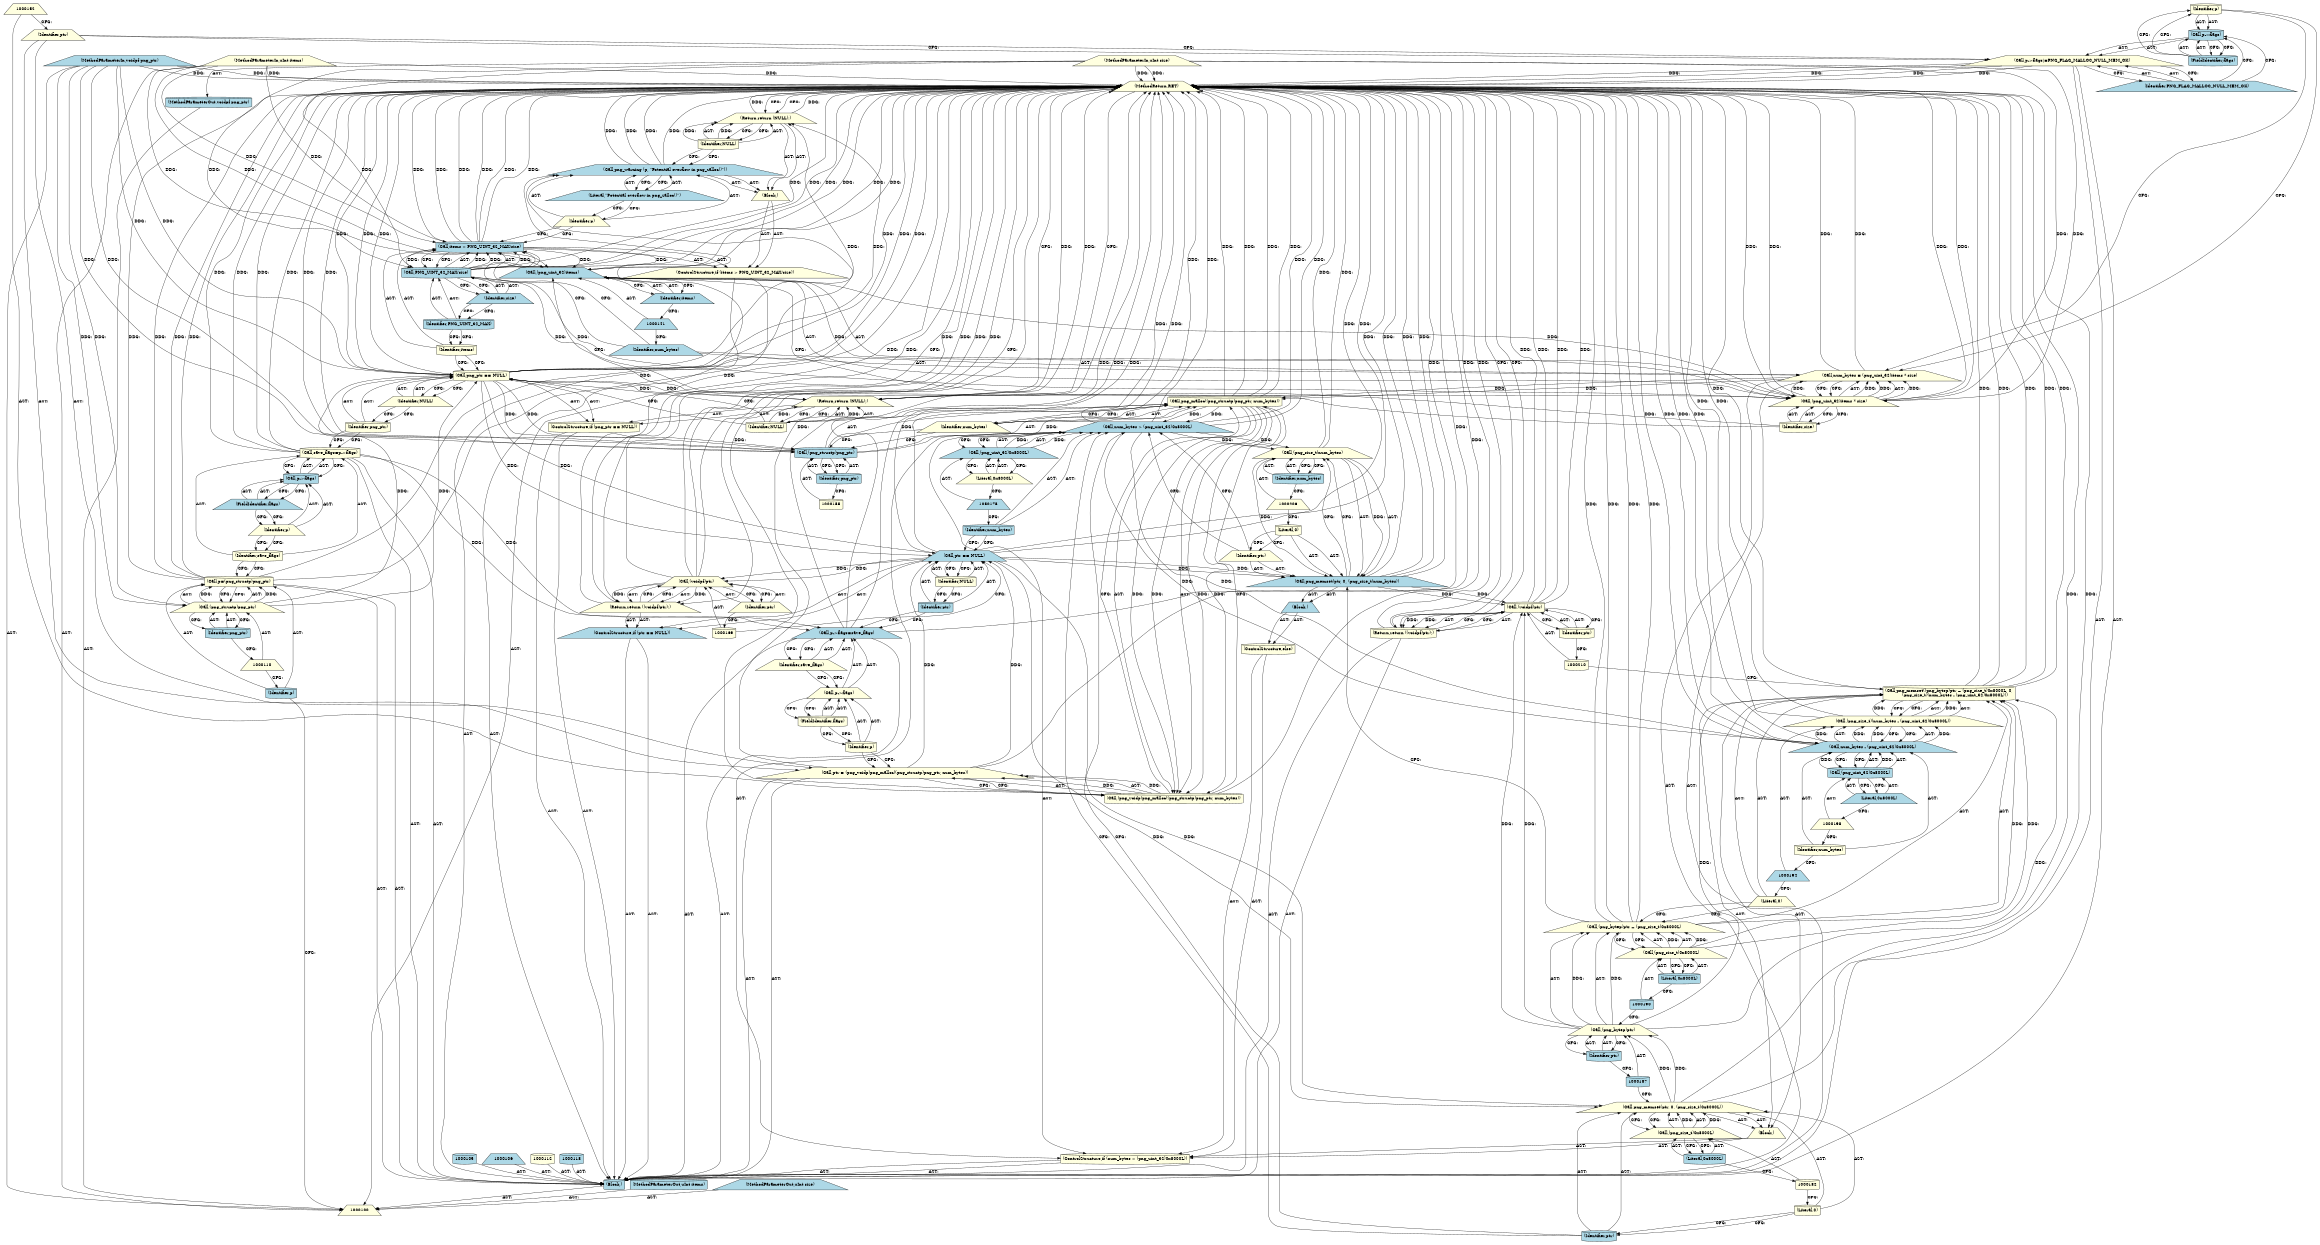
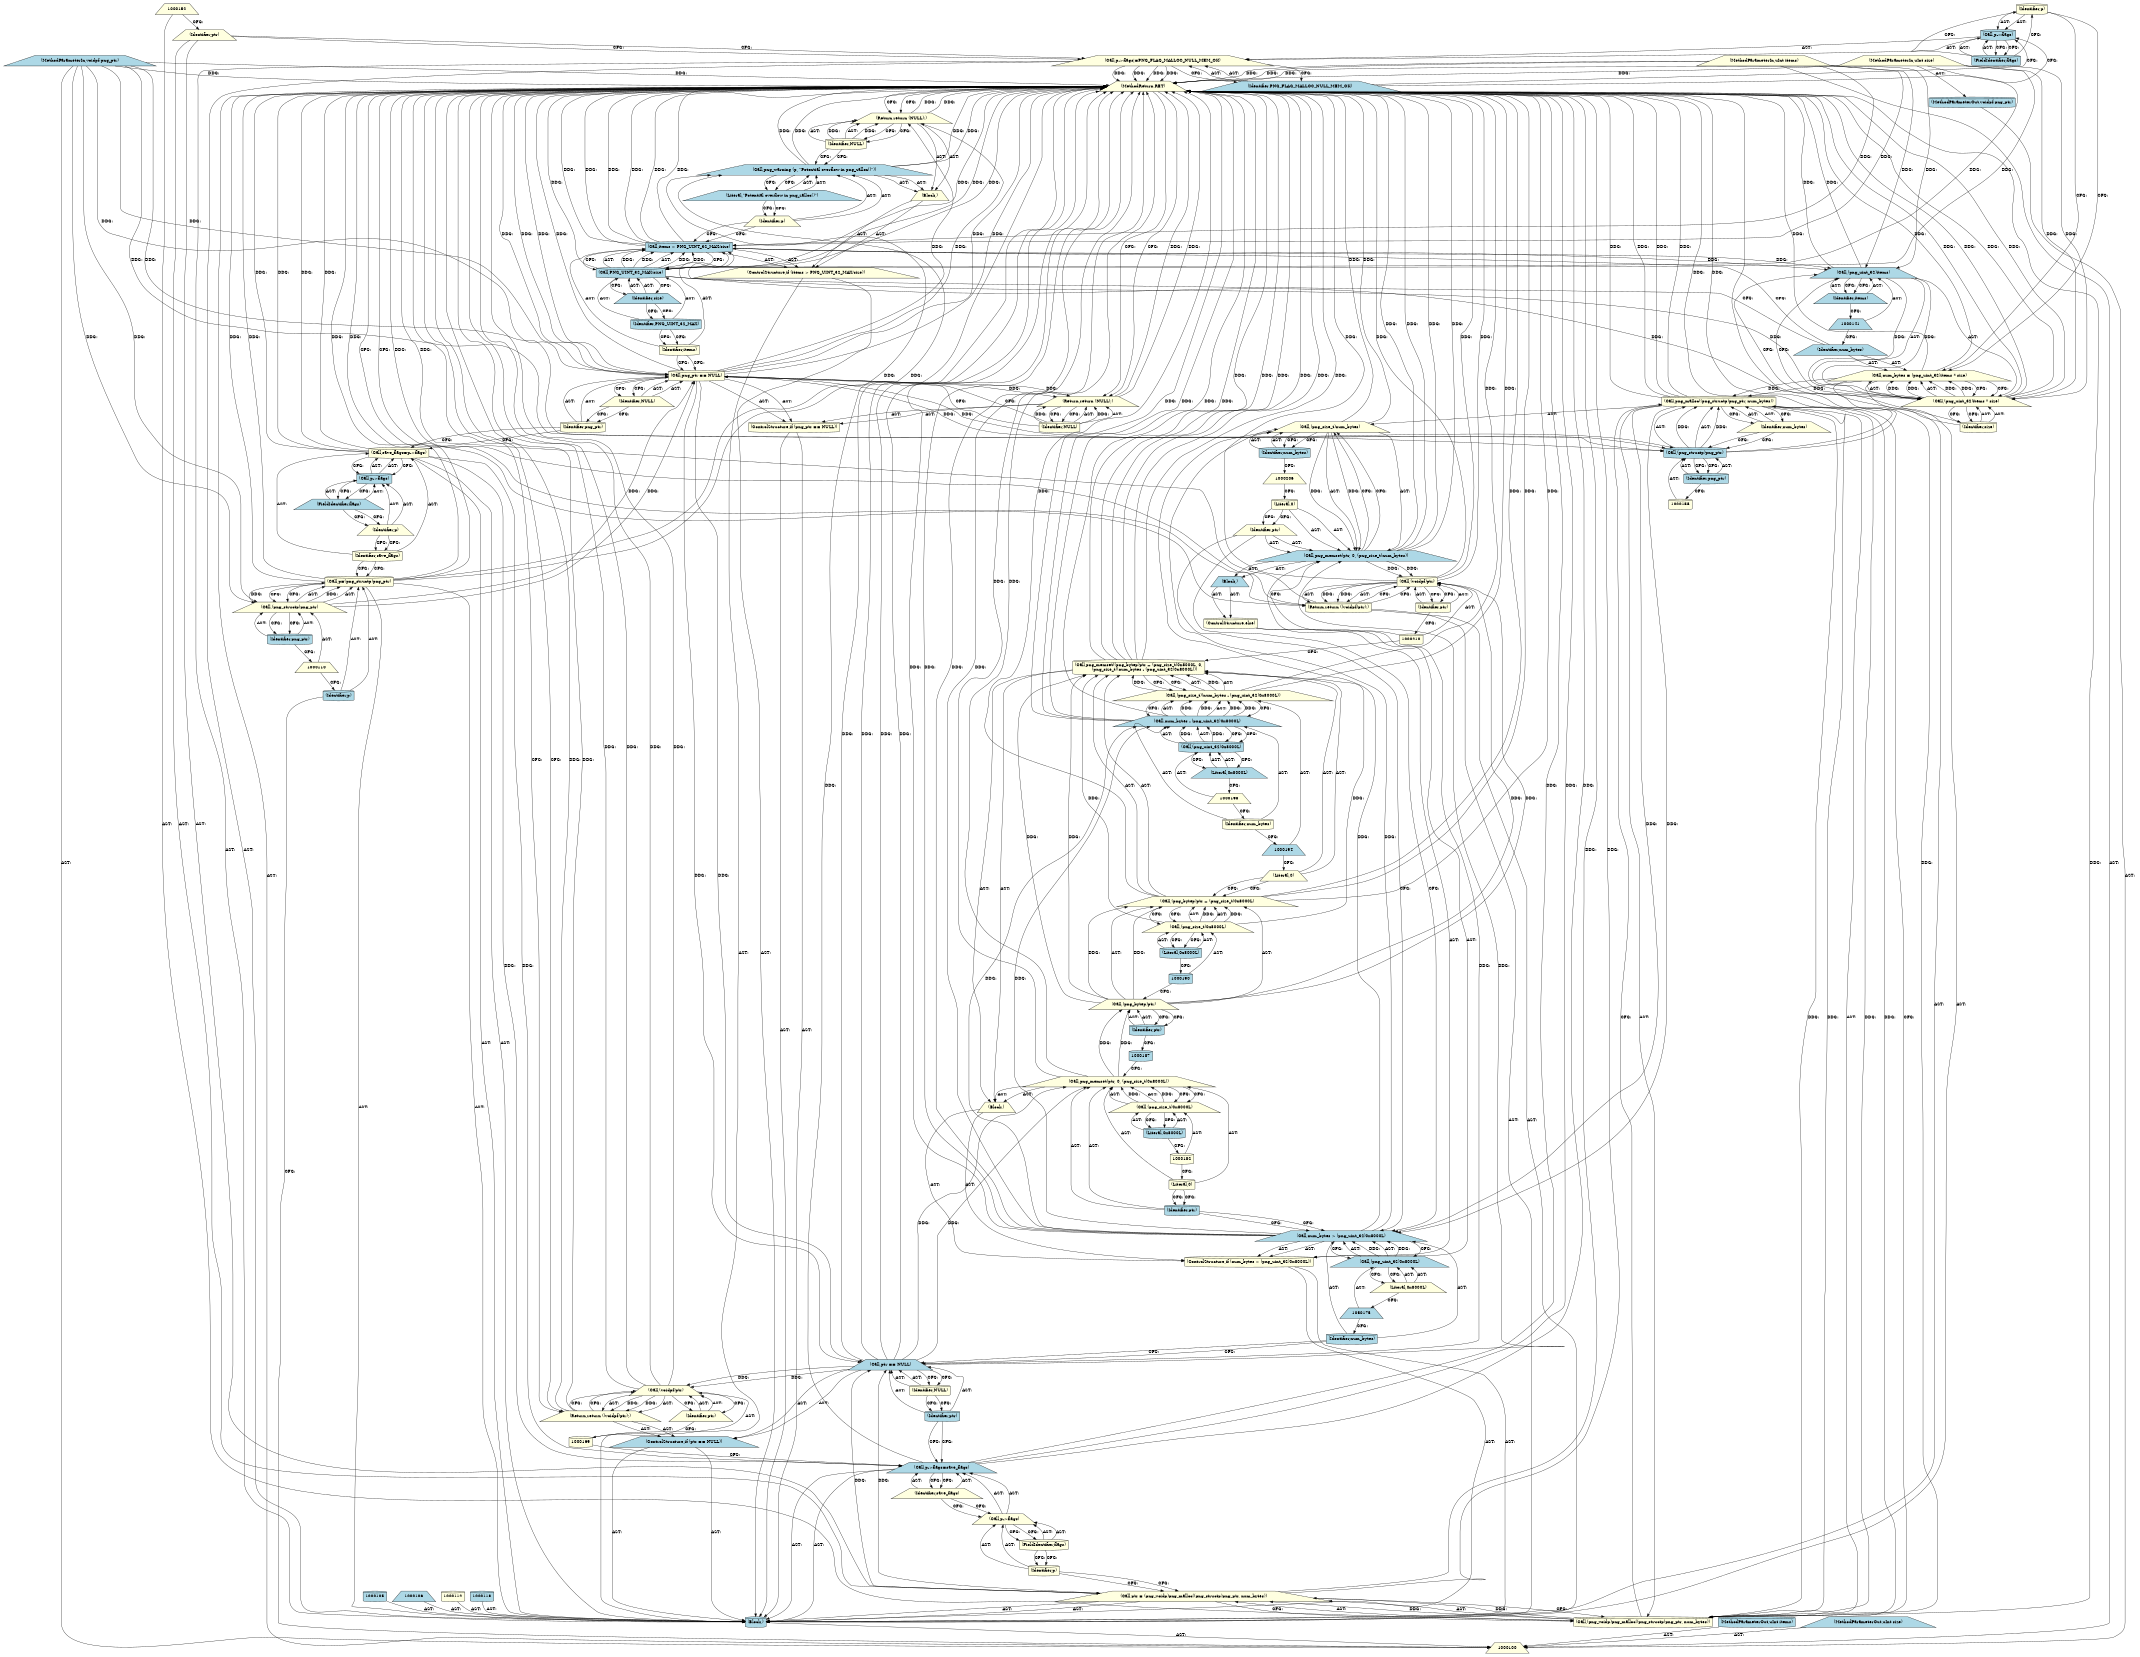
(1257, 479) -> (1518, 415)
(880, 618) -> (746, 1458)
(1451, 771) -> (1297, 625)
(1636, 1056) -> none
